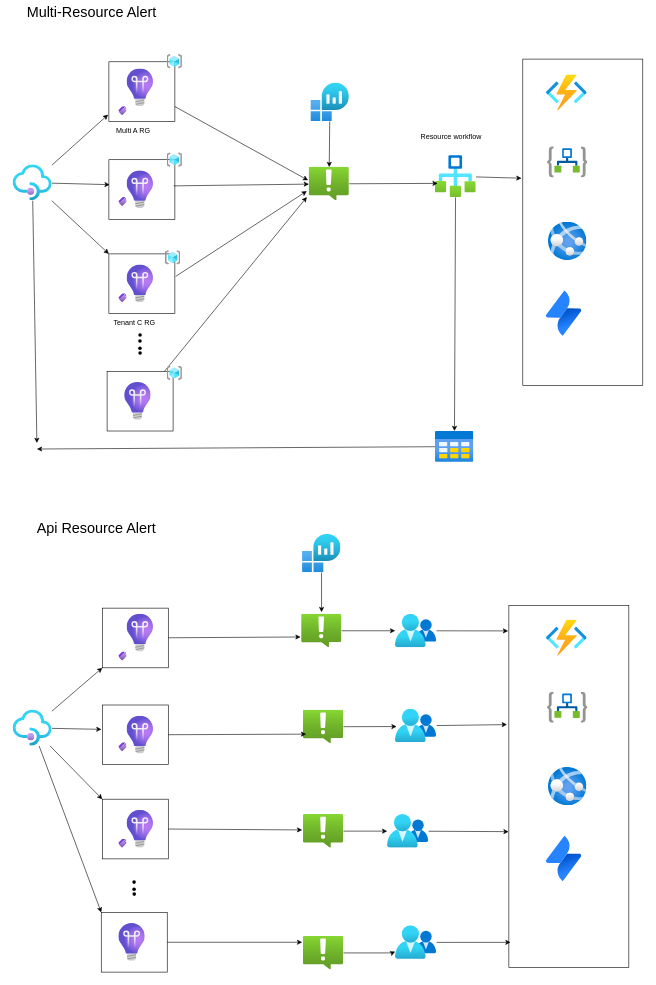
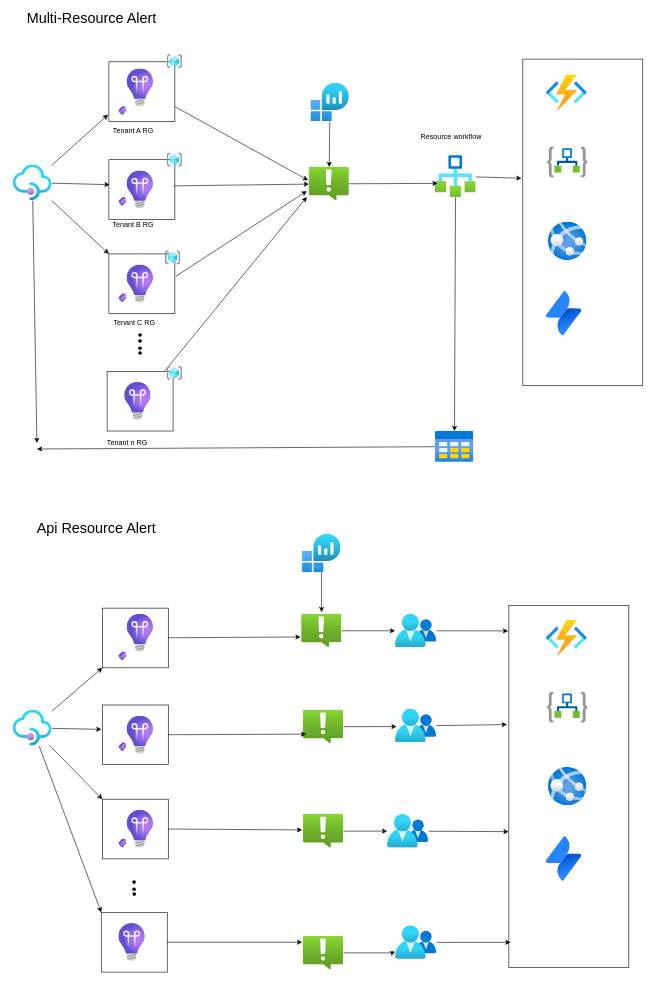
(93, 12) -> (93, 18)
(133, 131) -> (133, 131)
none -> (133, 225)
none -> (127, 443)
